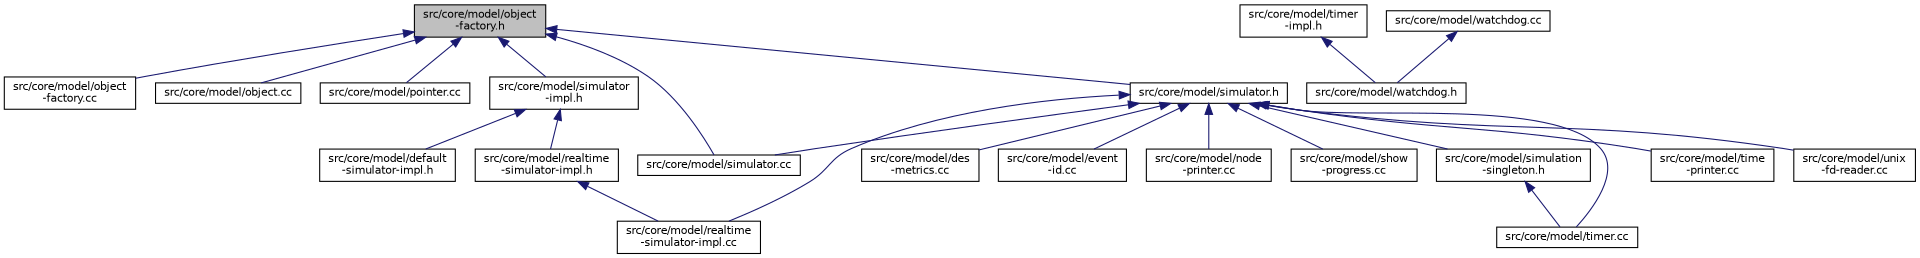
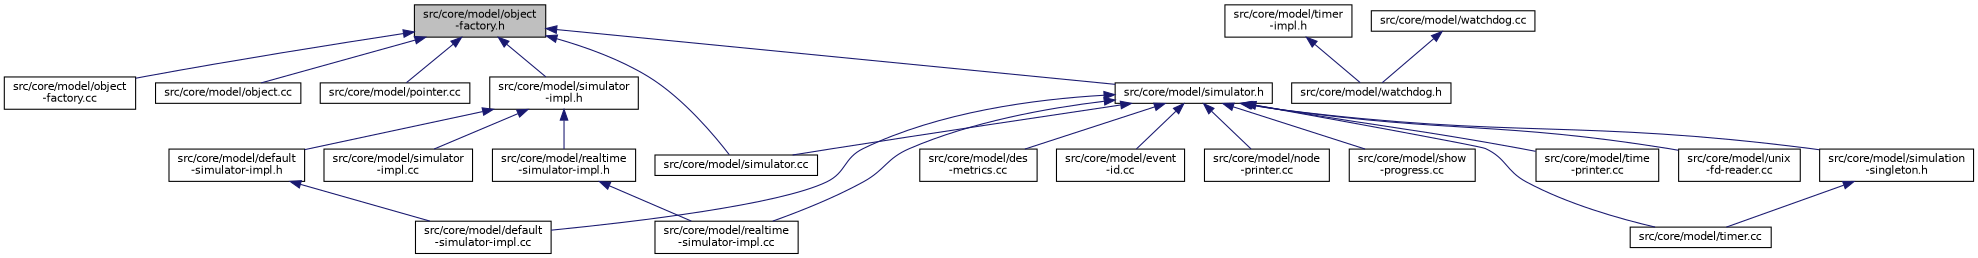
none -> (398, 165)
none -> (483, 237)
